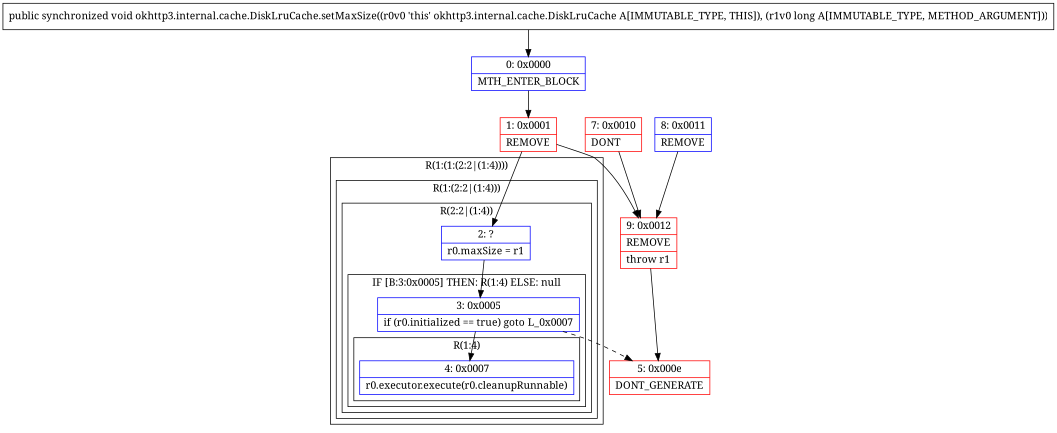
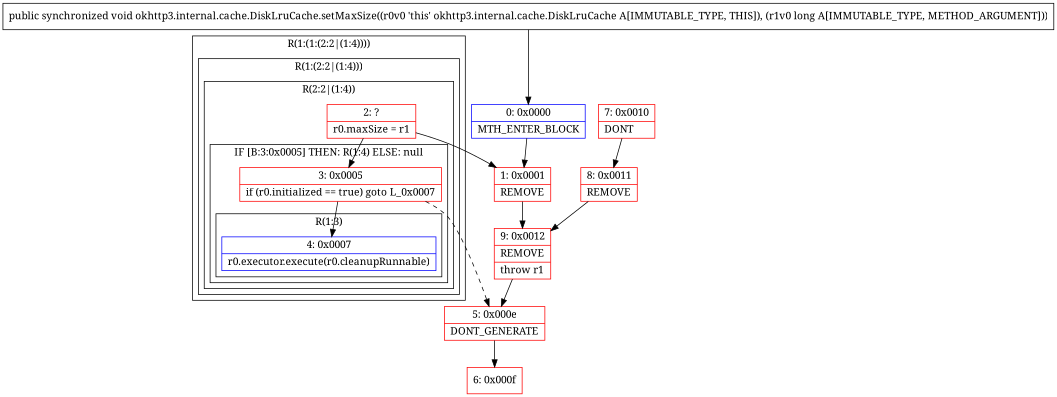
(683, 135) -> (609, 184)
(628, 181) -> (619, 149)
(508, 185) -> (439, 140)
(486, 243) -> (371, 121)
(478, 315) -> (341, 184)
(467, 346) -> (329, 222)
none -> (495, 381)
